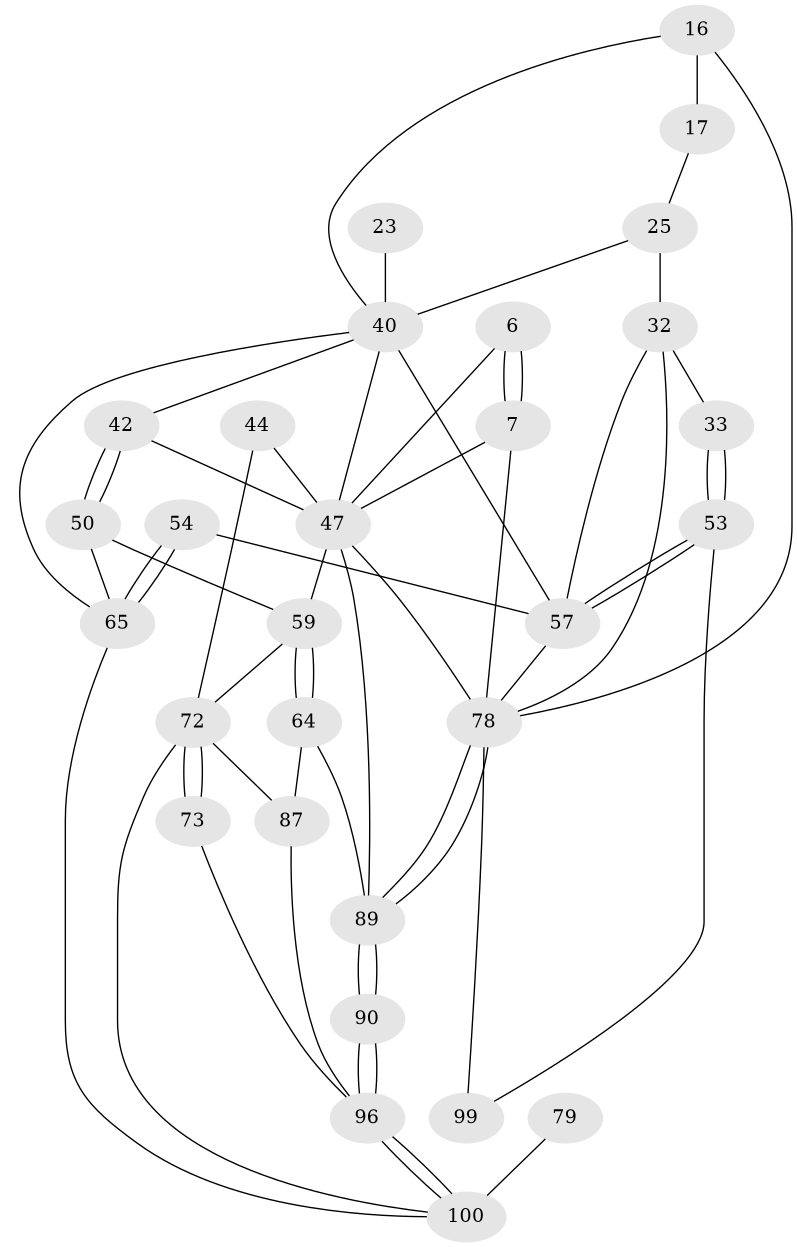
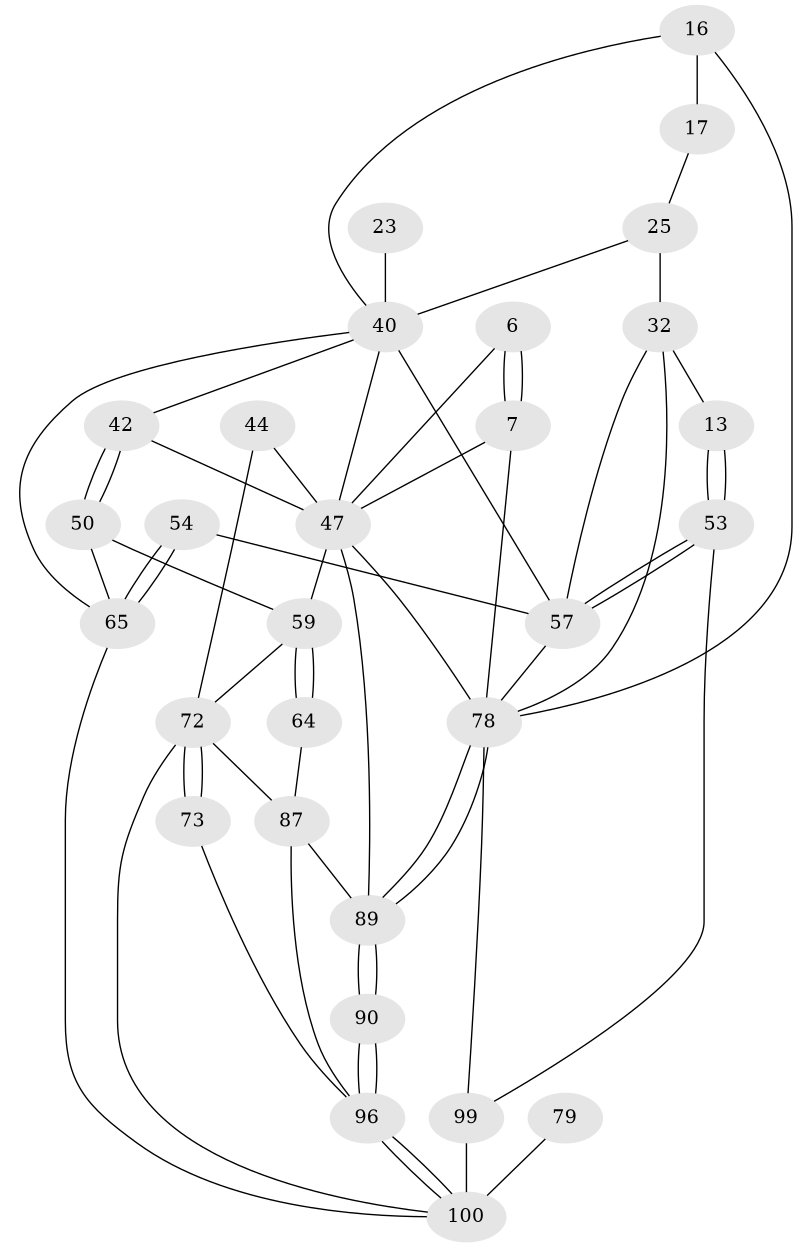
(716, 426) -> (716, 426)
(348, 818) -> (330, 871)
none -> (466, 1168)
